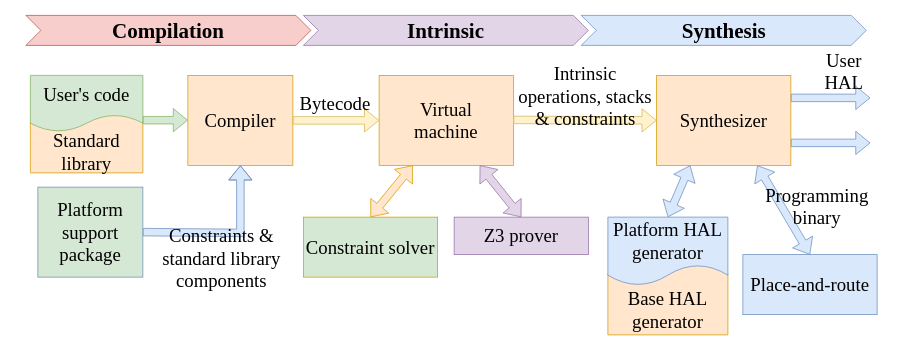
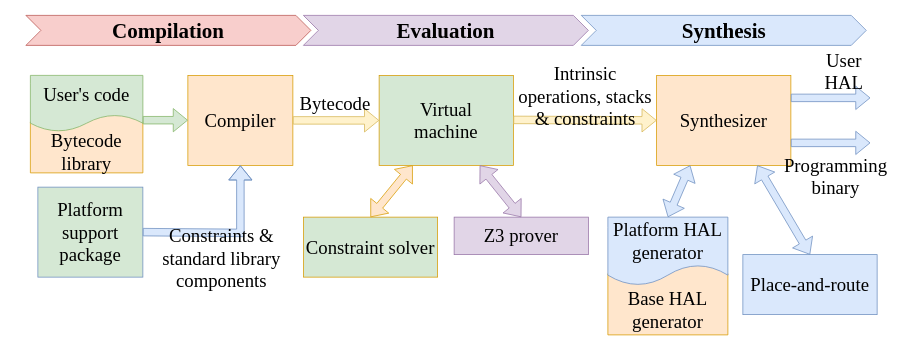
(446, 30) -> (446, 30)
(446, 120) -> (446, 120)
(87, 152) -> (87, 152)
(817, 207) -> (836, 177)
